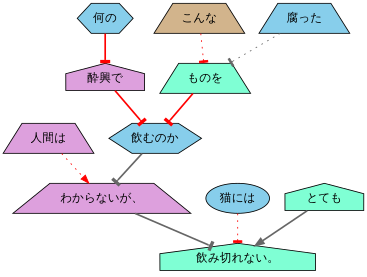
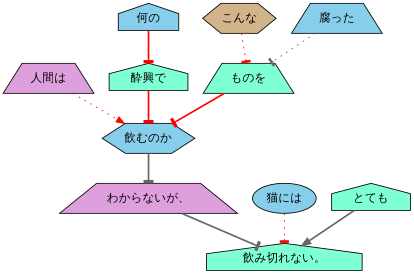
(105, 18) -> (149, 18)
(199, 18) -> (239, 18)
(105, 78) -> (149, 78)
(72, 165) -> (95, 106)
